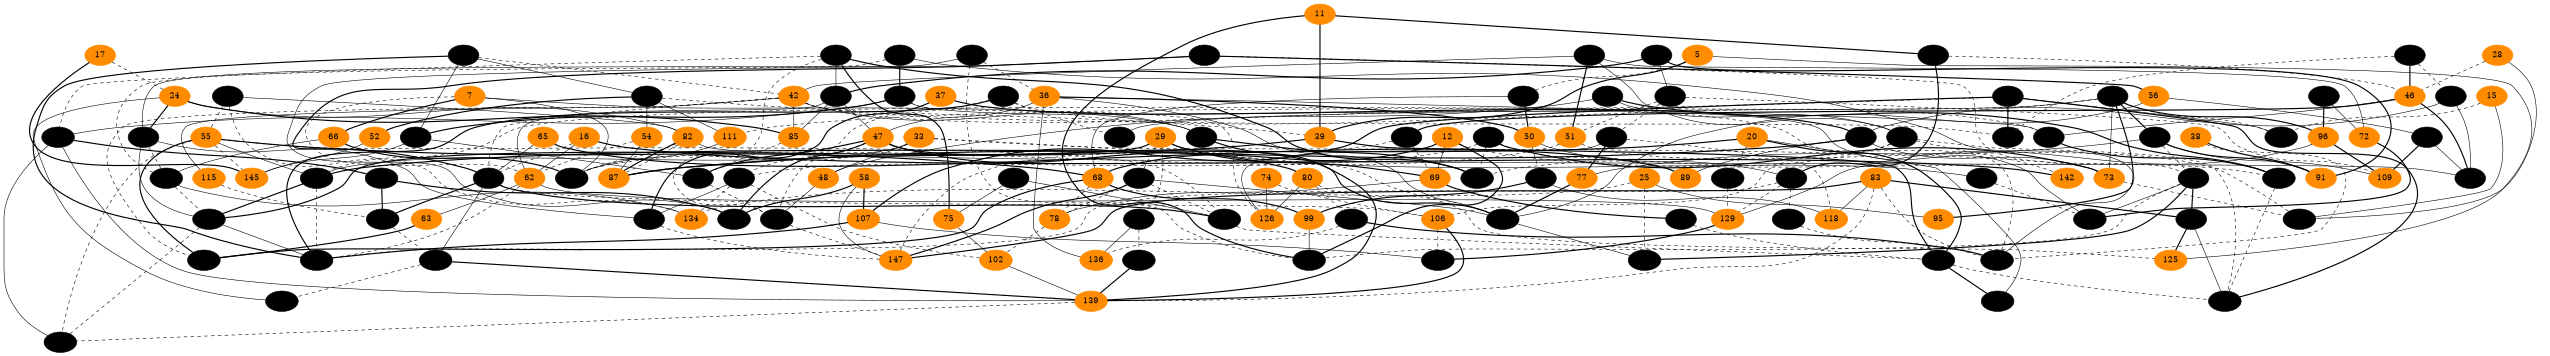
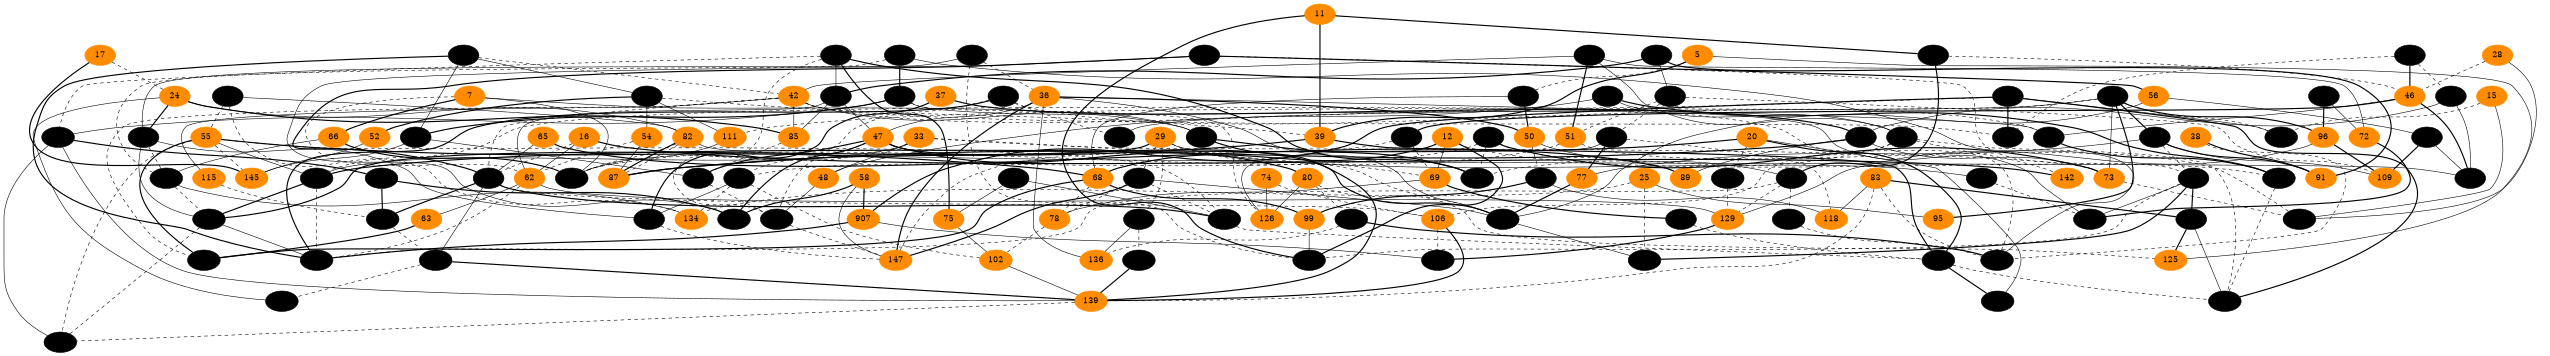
(1296, 163) -> (1296, 163)
(1381, 192) -> (930, 181)
(863, 219) -> (863, 219)
